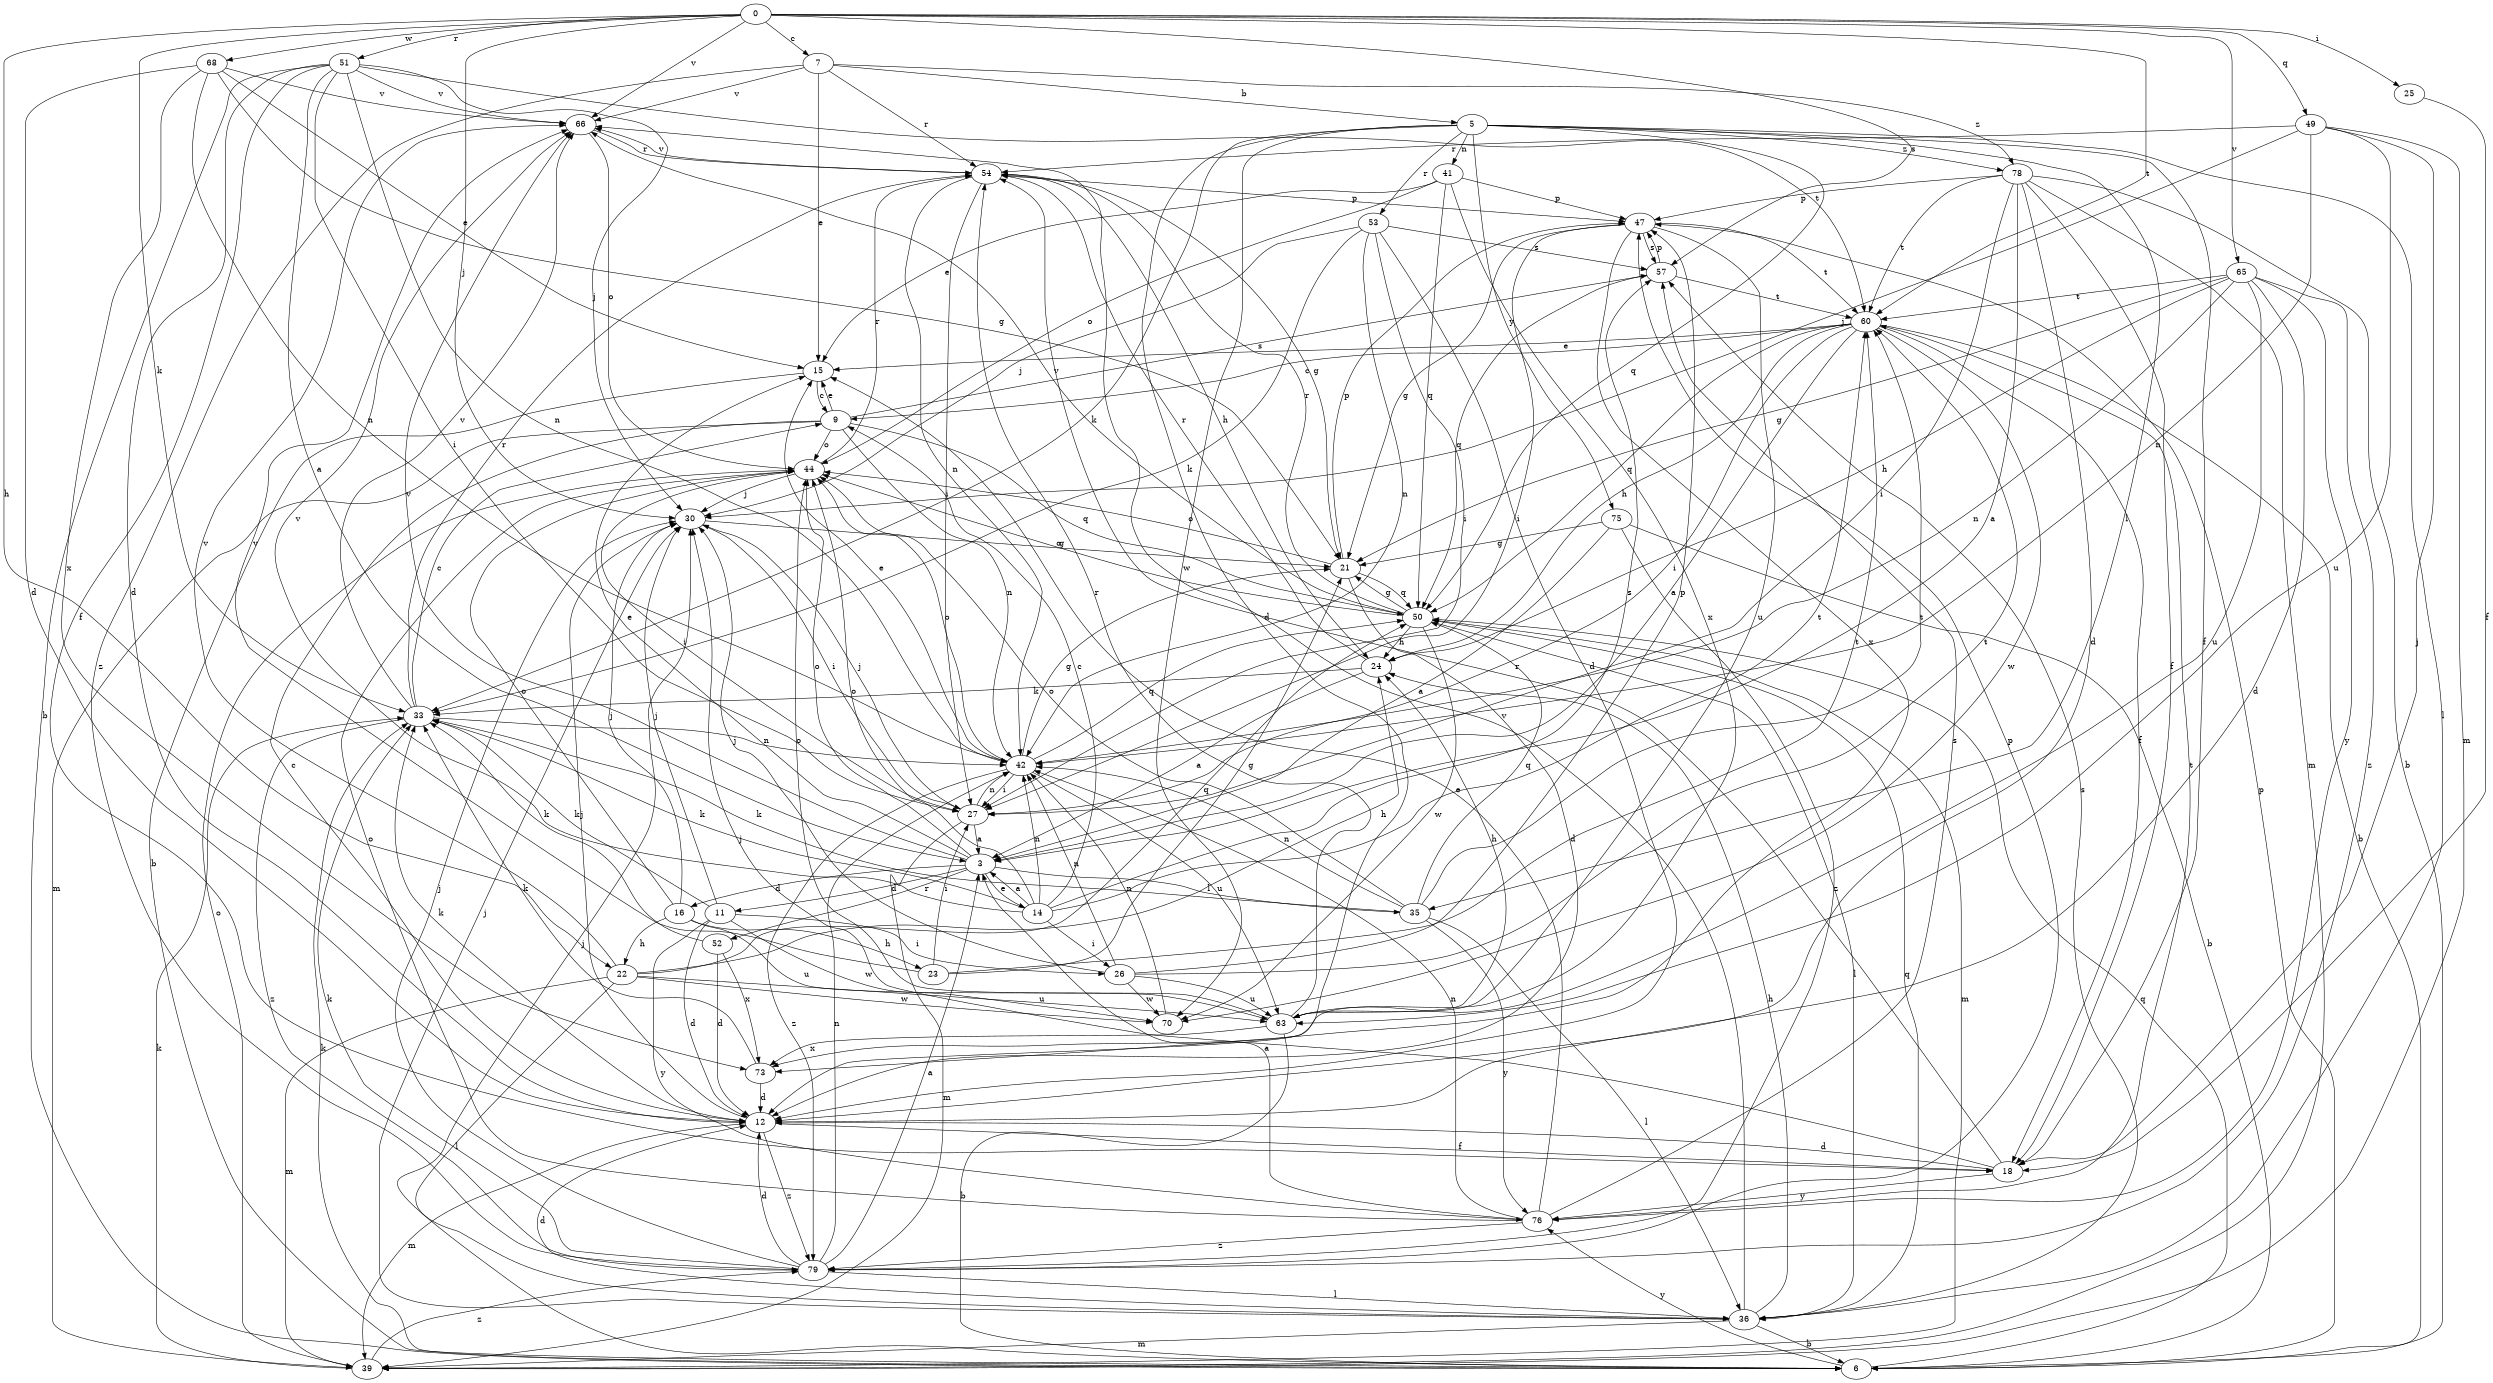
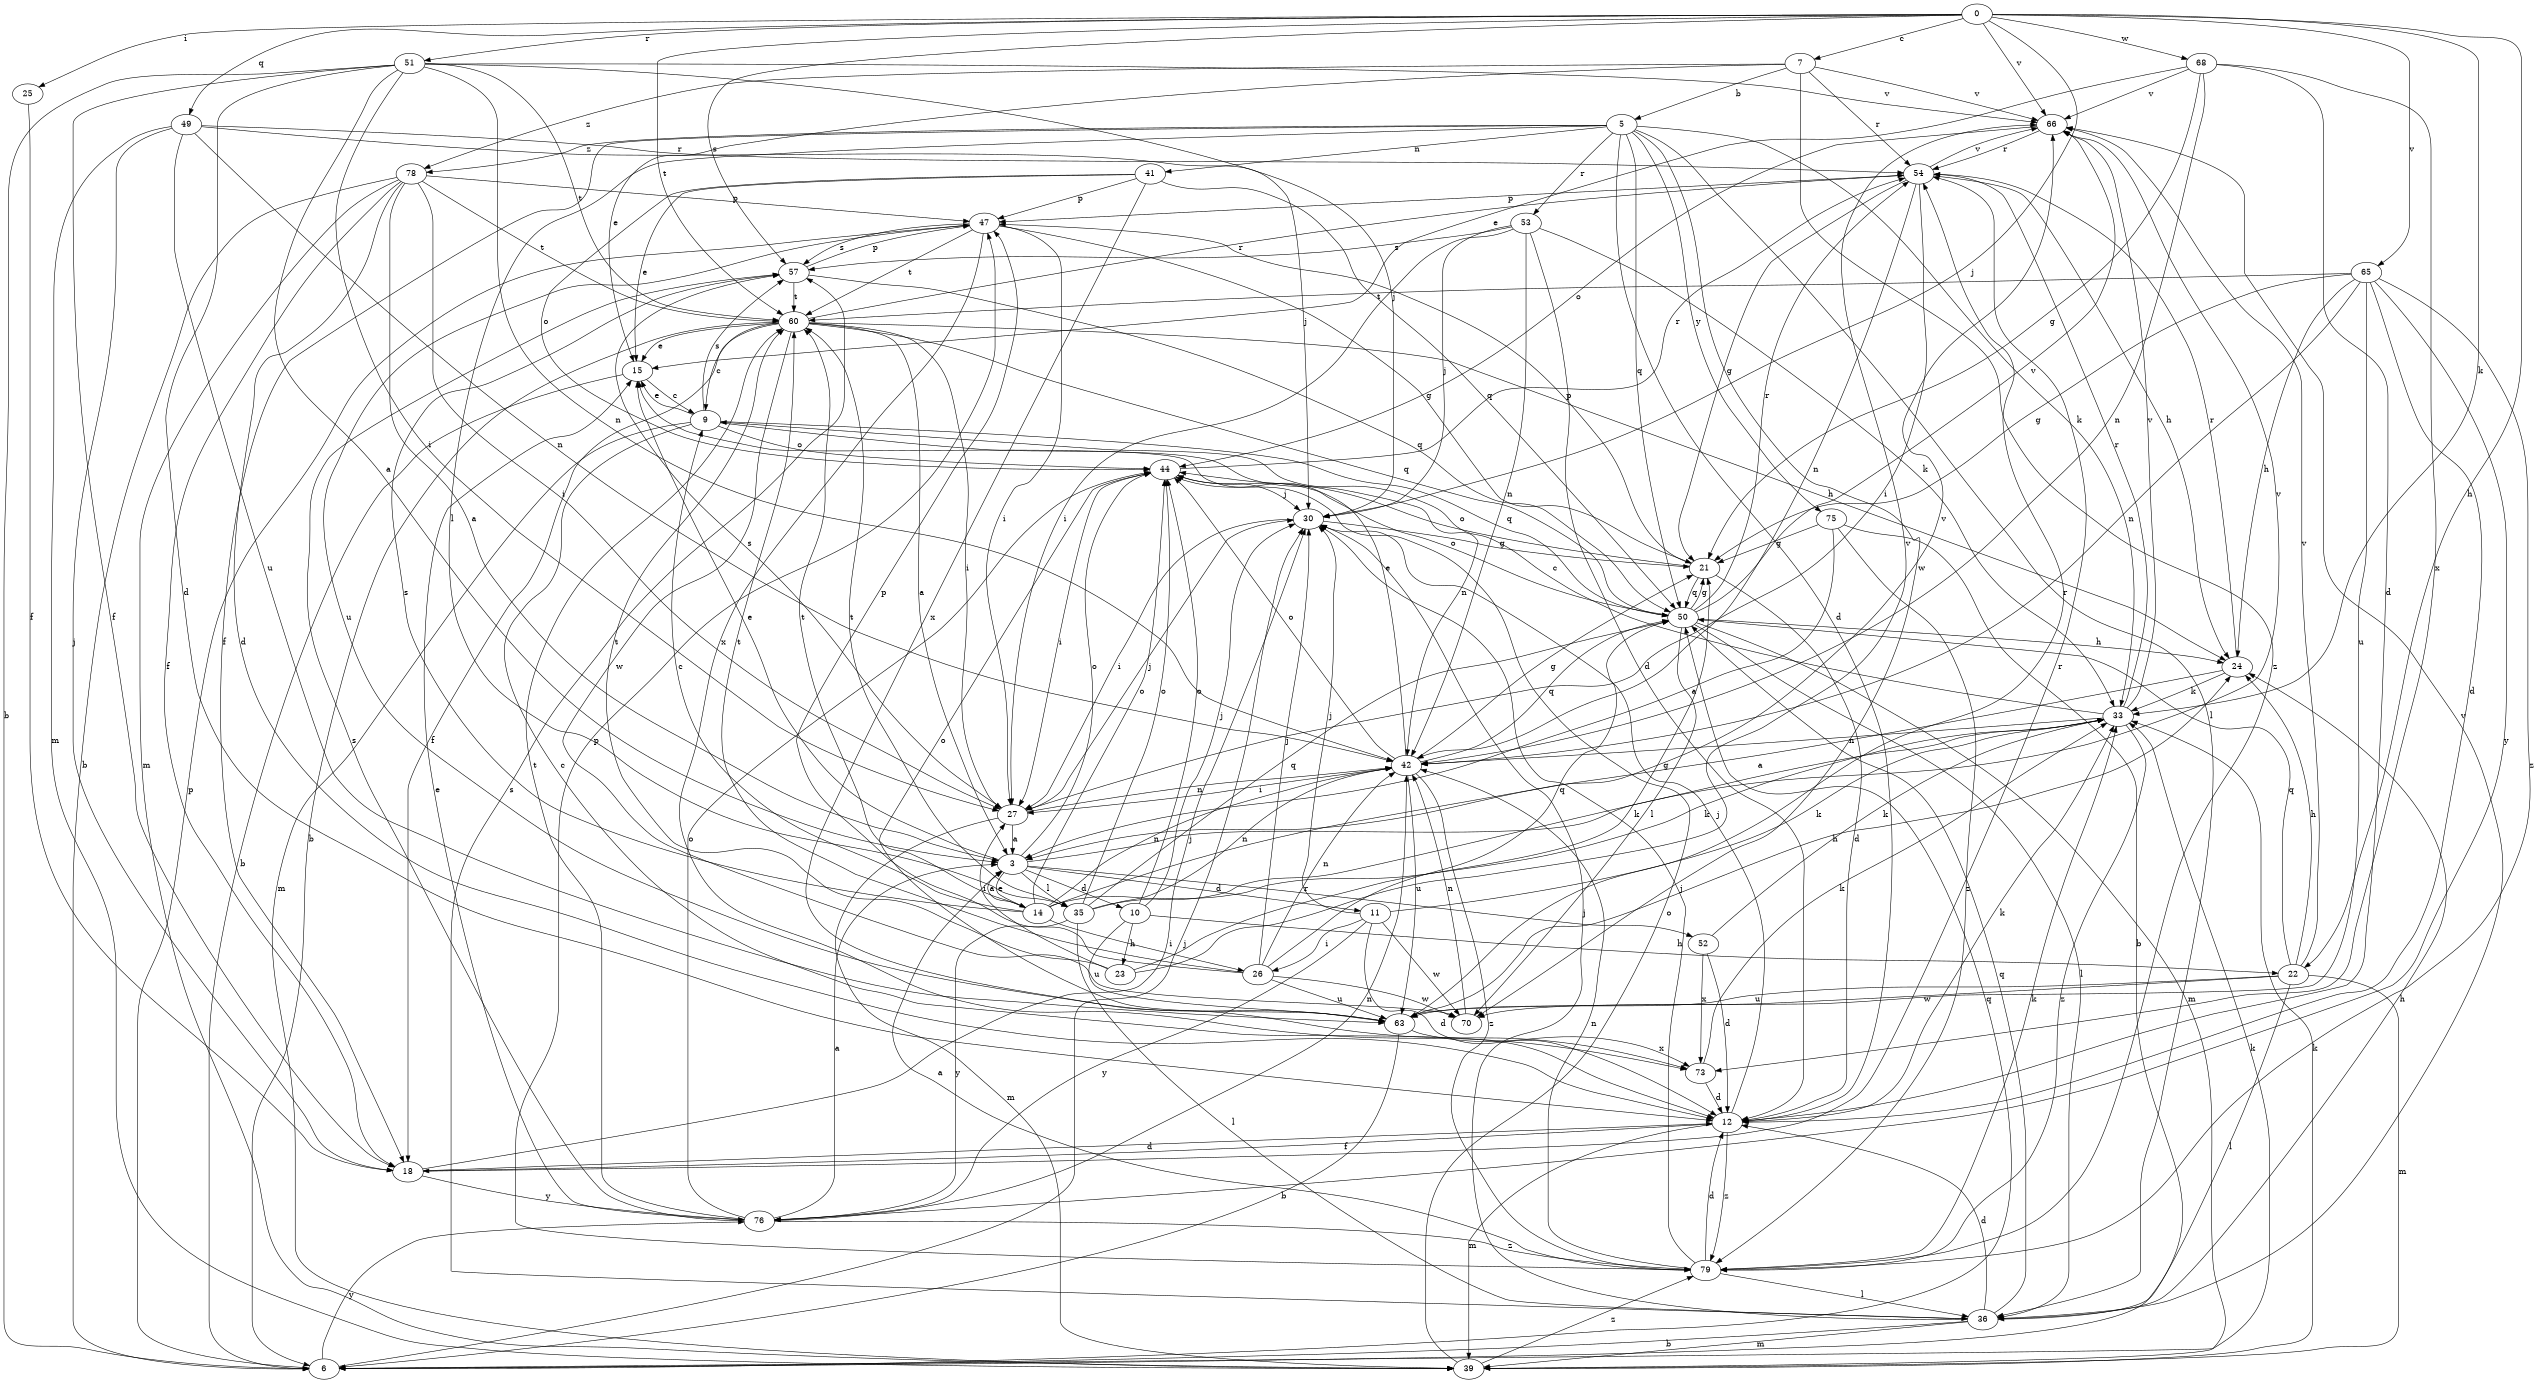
none -> (1351, 227)
none -> (726, 529)
(1438, 815) -> (1652, 815)
none -> (1506, 843)
(679, 913) -> (1135, 913)
